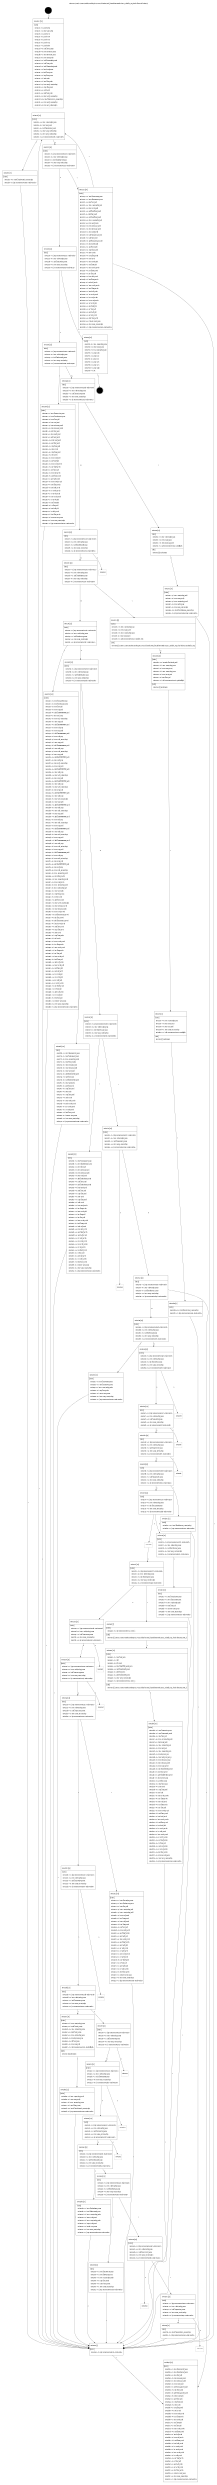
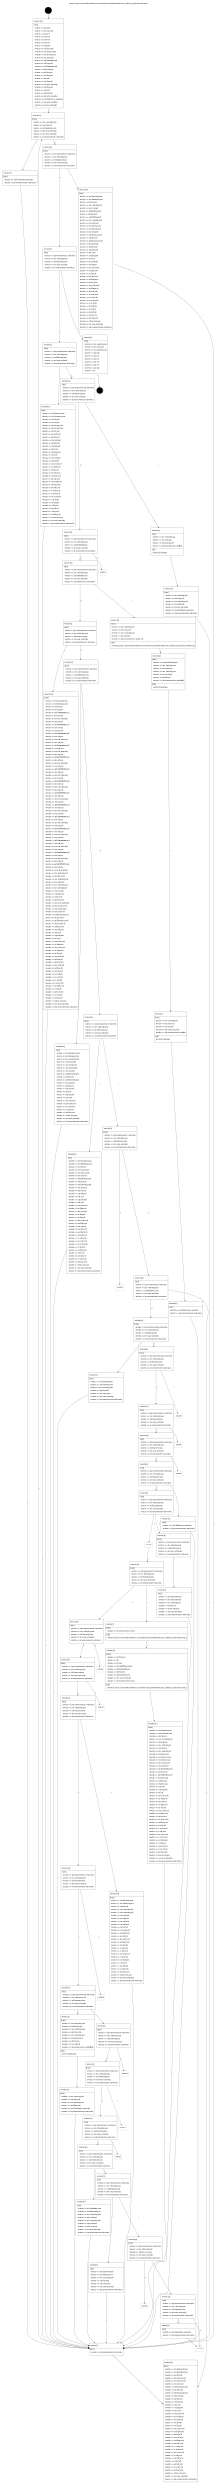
(84, 158) -> (48, 110)
(146, 2345) -> (192, 2343)
